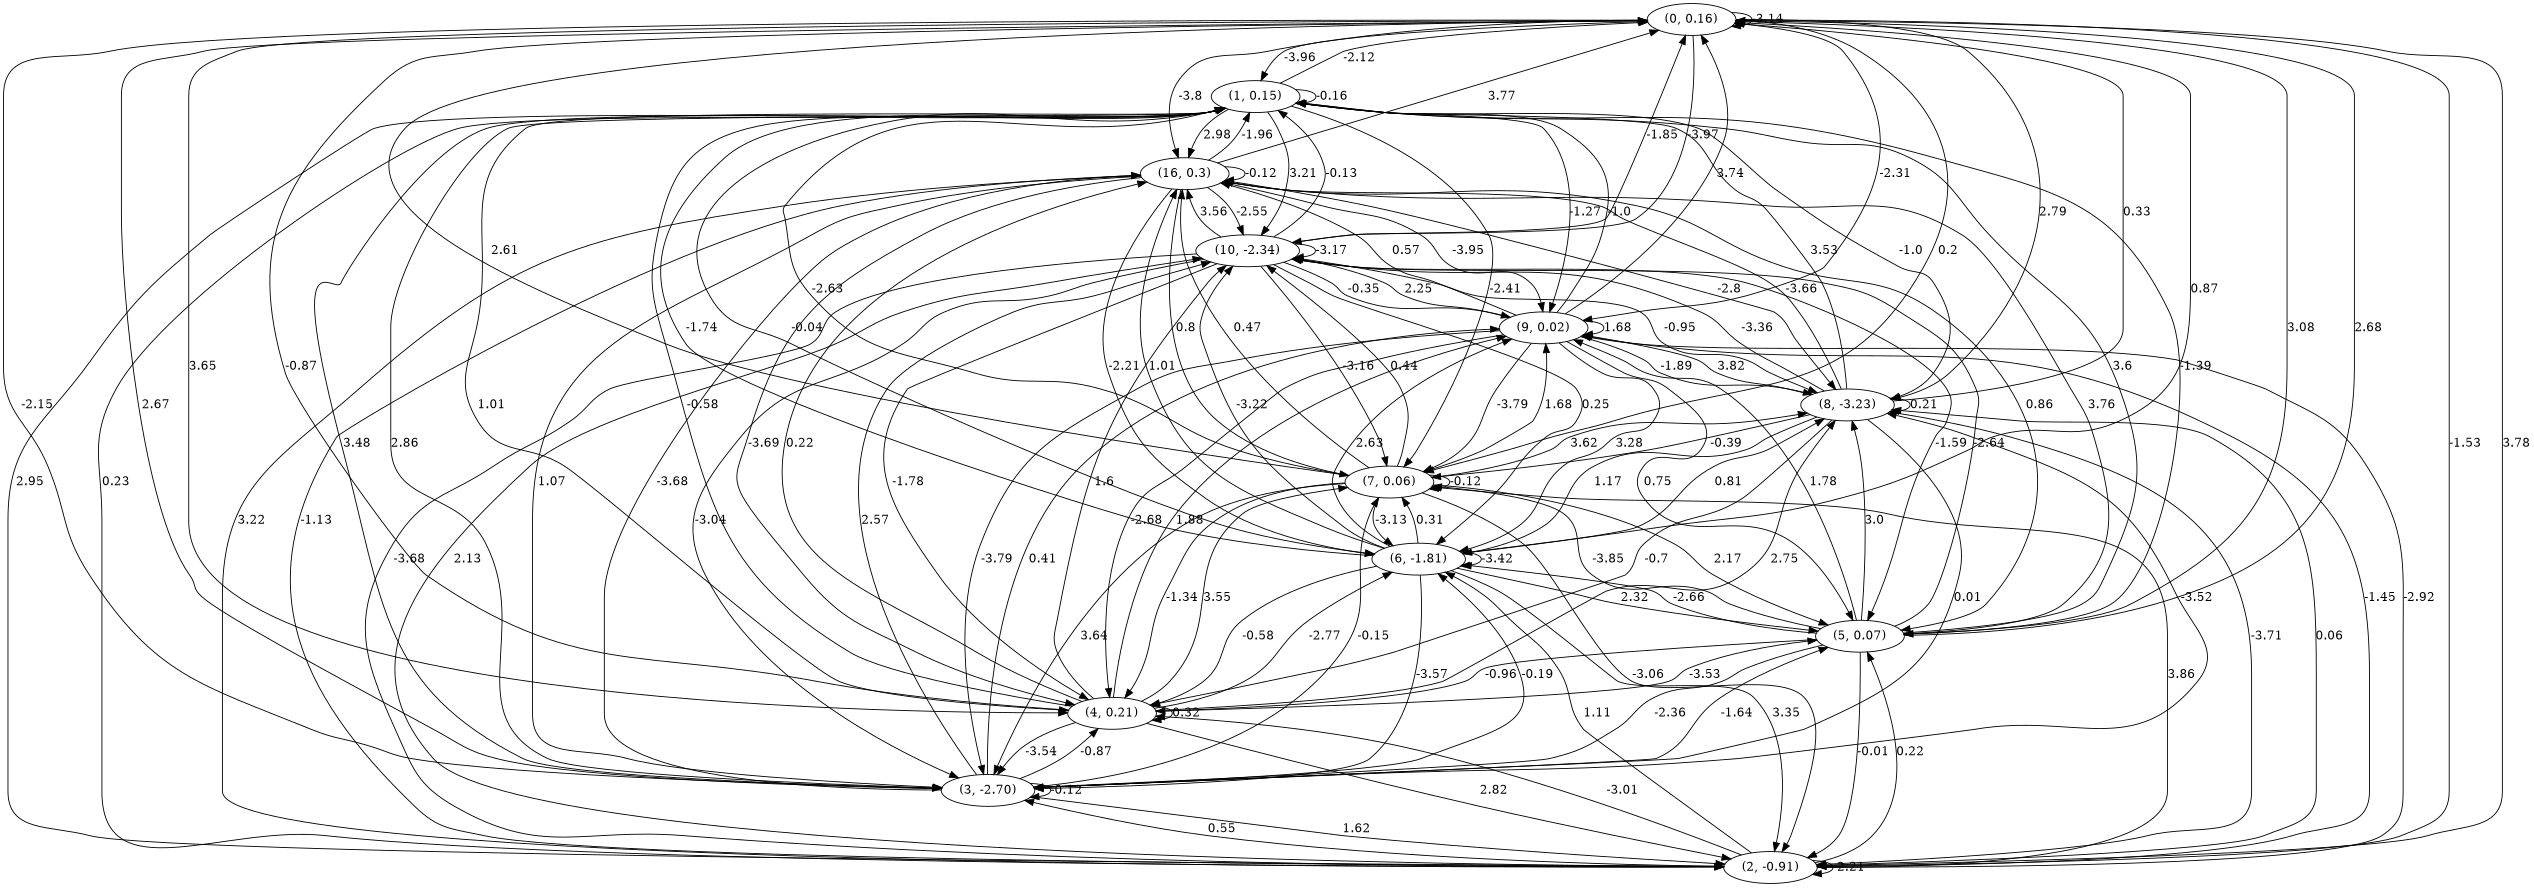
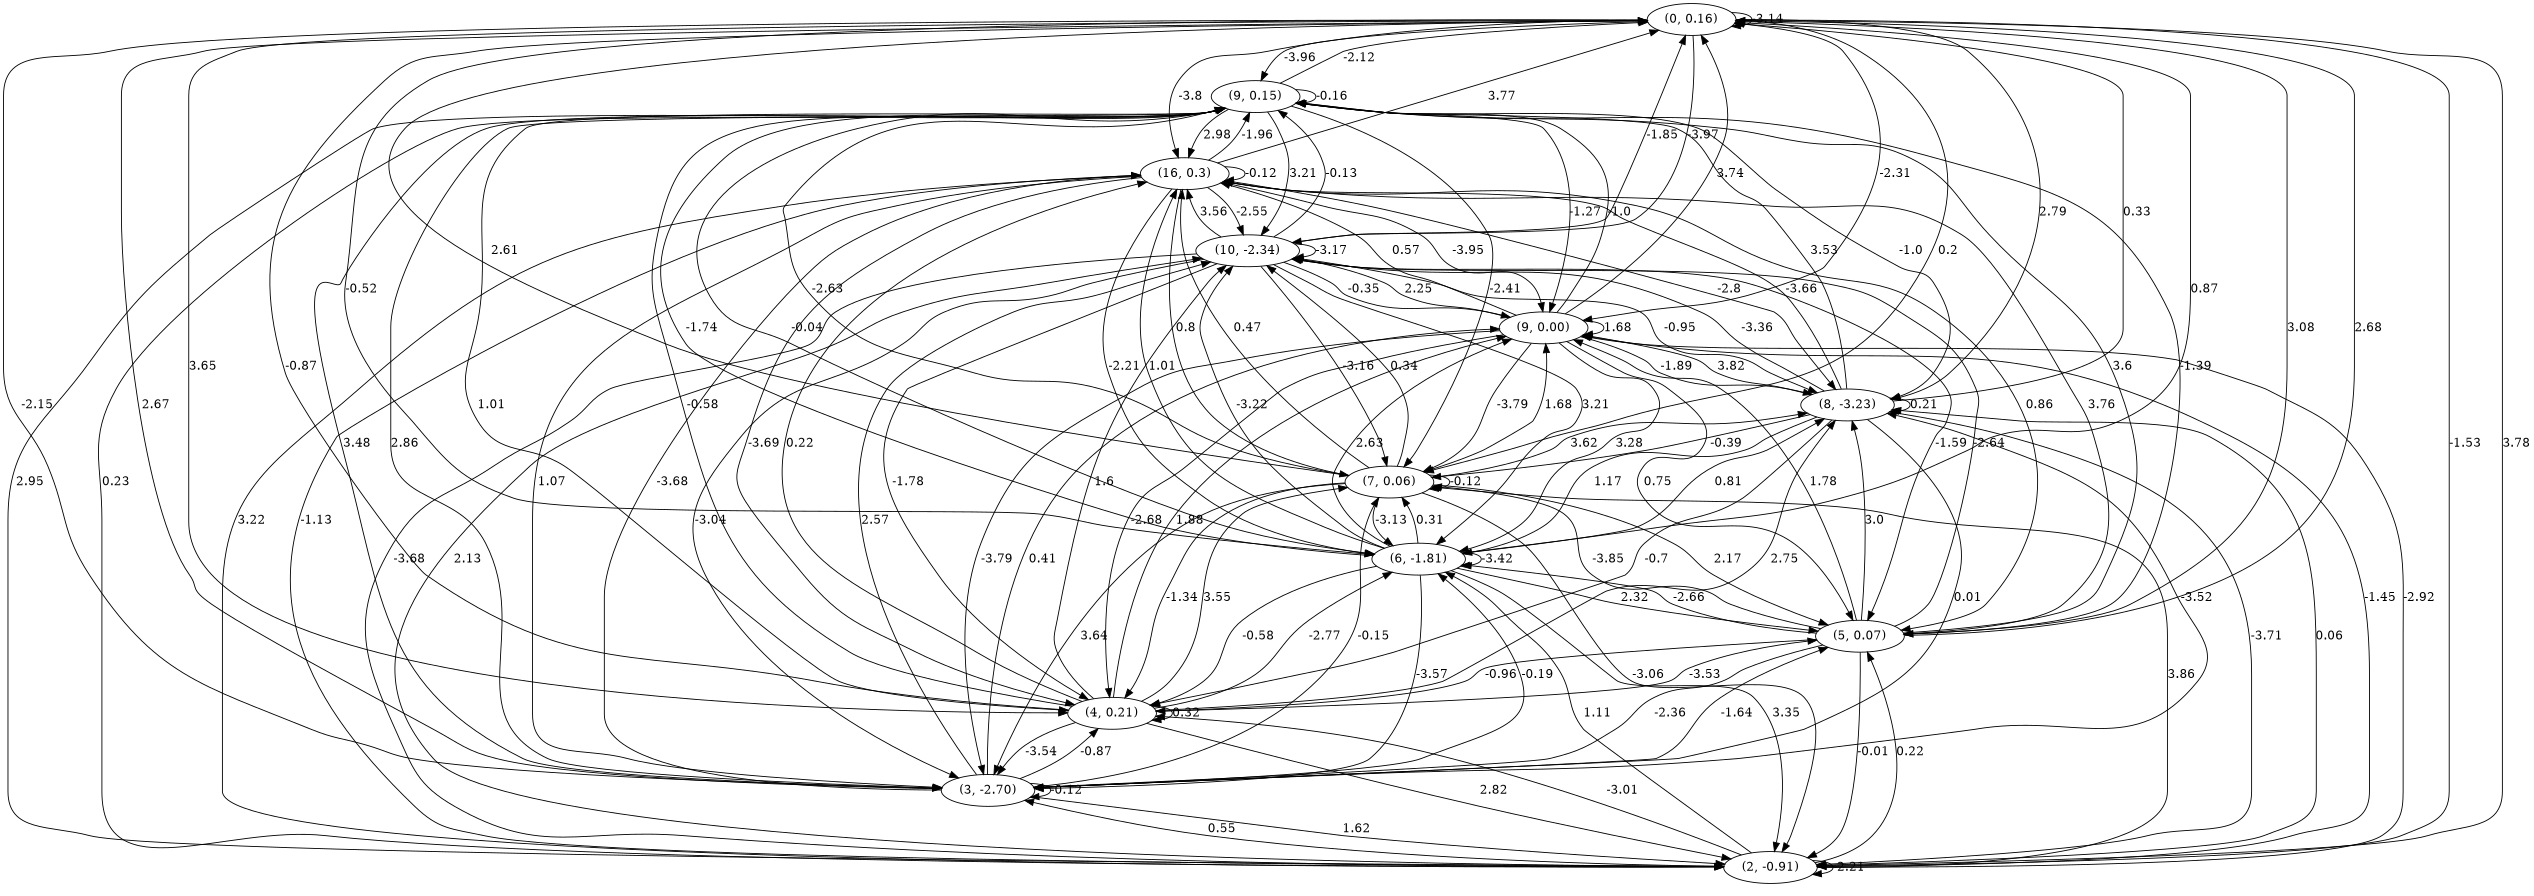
none -> (420, 86)
(1256, 97) -> (1256, 97)
(1544, 328) -> (1544, 328)
(1404, 366) -> (1404, 366)
(1596, 405) -> (1596, 405)
